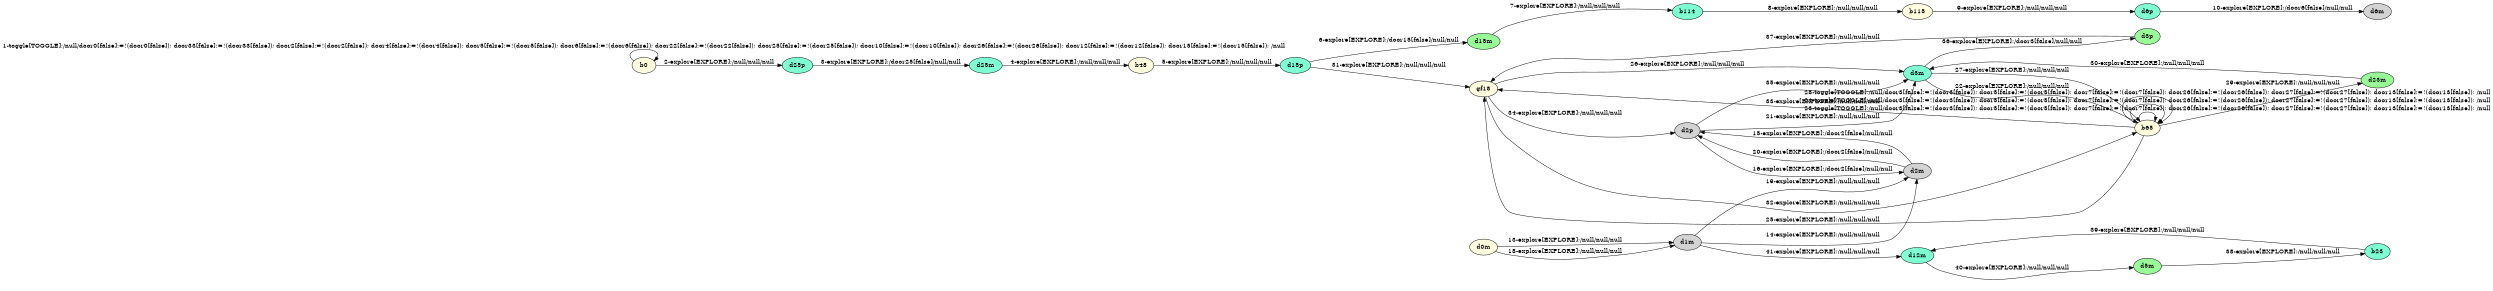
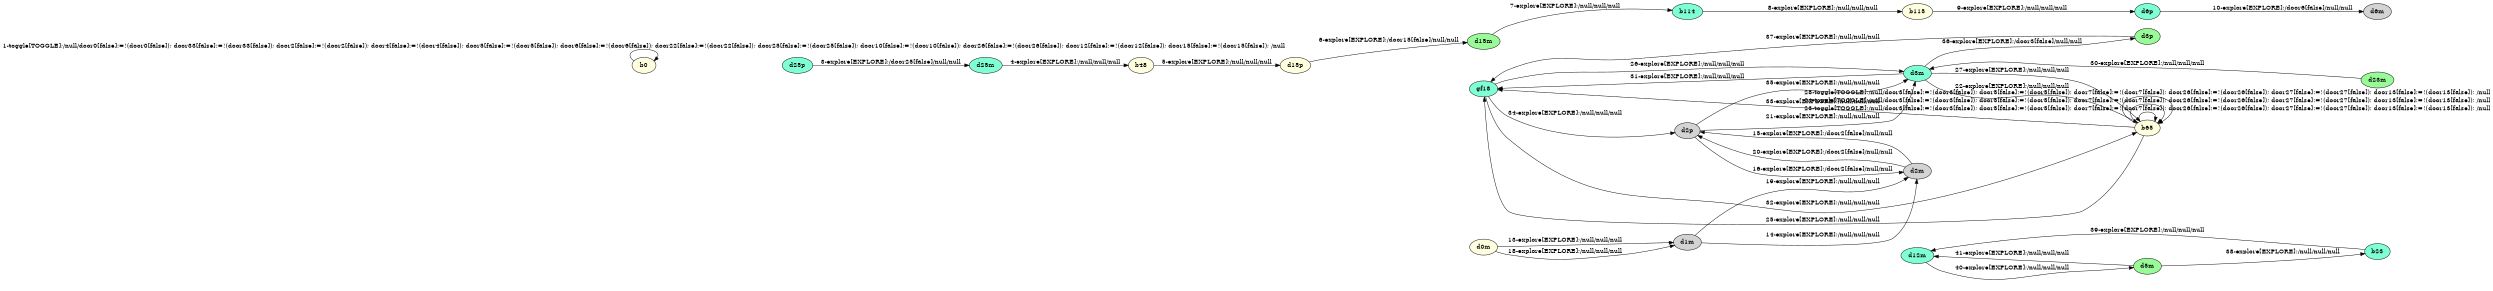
(717, 65) -> none
(1295, 65) -> (1295, 65)
(1388, 77) -> (1703, 81)
(1484, 89) -> (1484, 89)
(2259, 105) -> none
(1798, 258) -> (2036, 261)
